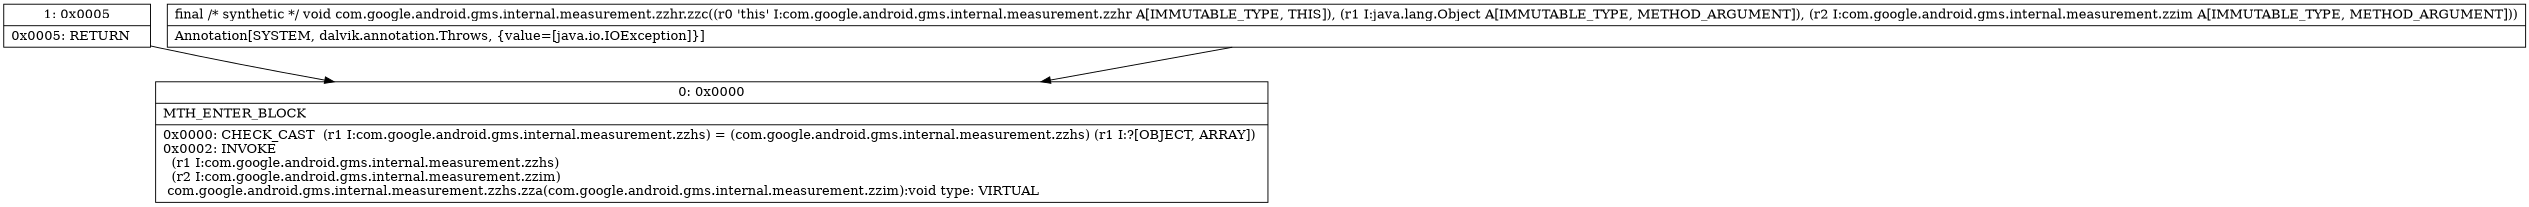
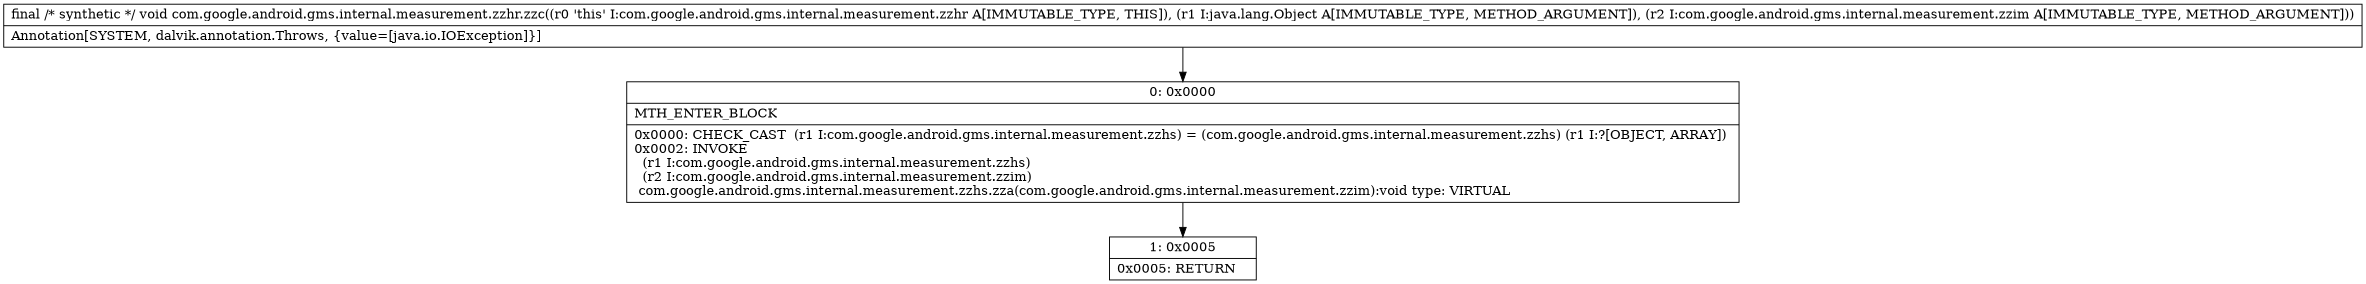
(238, 64) -> (1183, 215)
